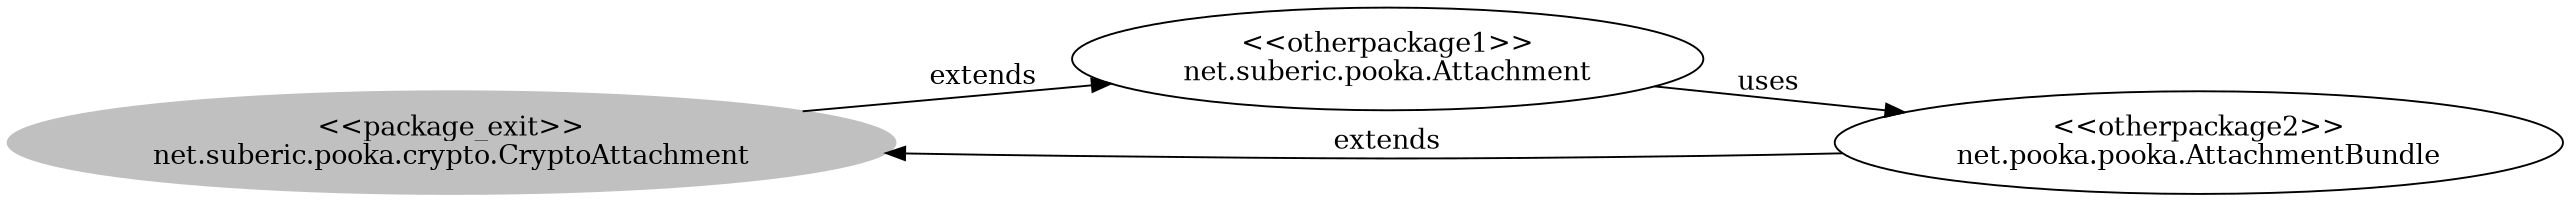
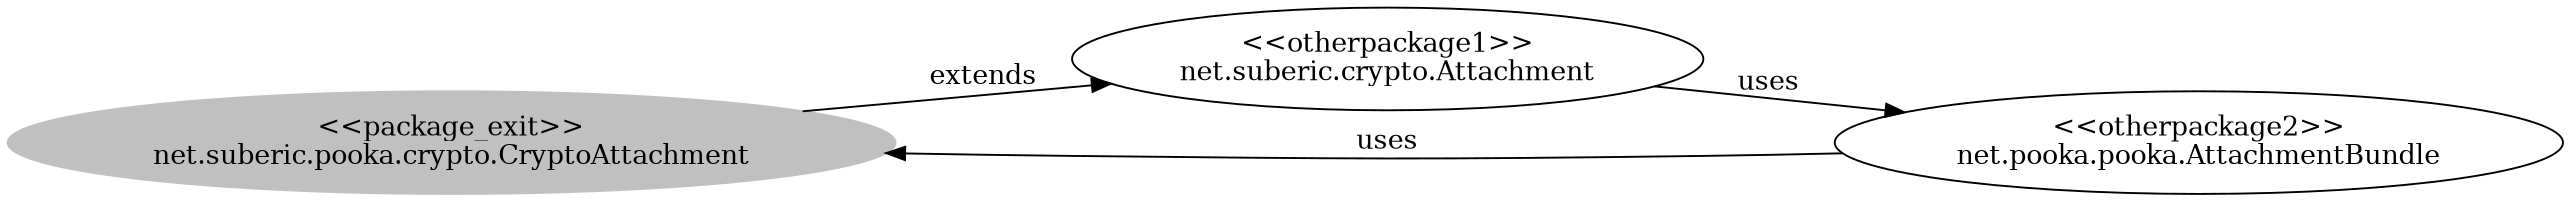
(1388, 59) -> (1388, 59)
(1388, 142) -> (1388, 142)
